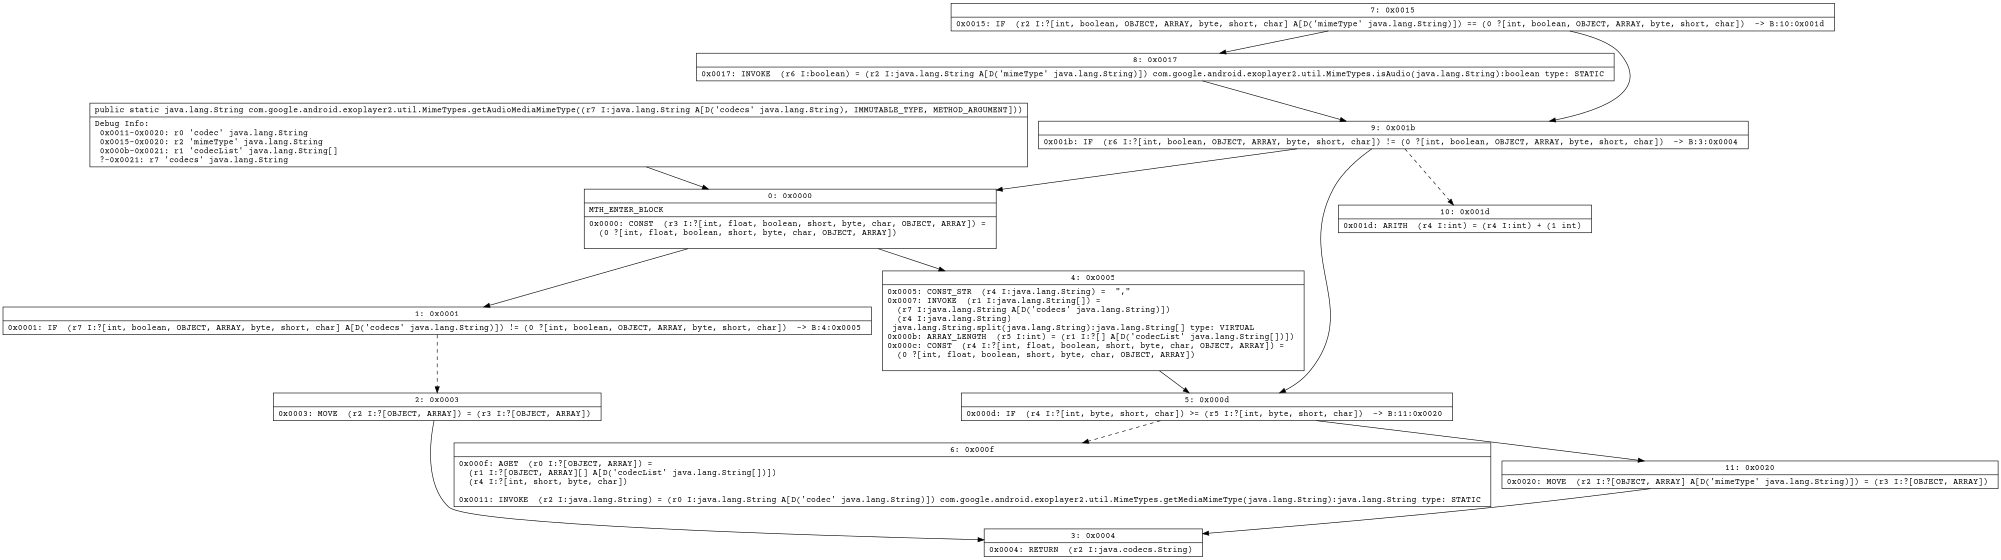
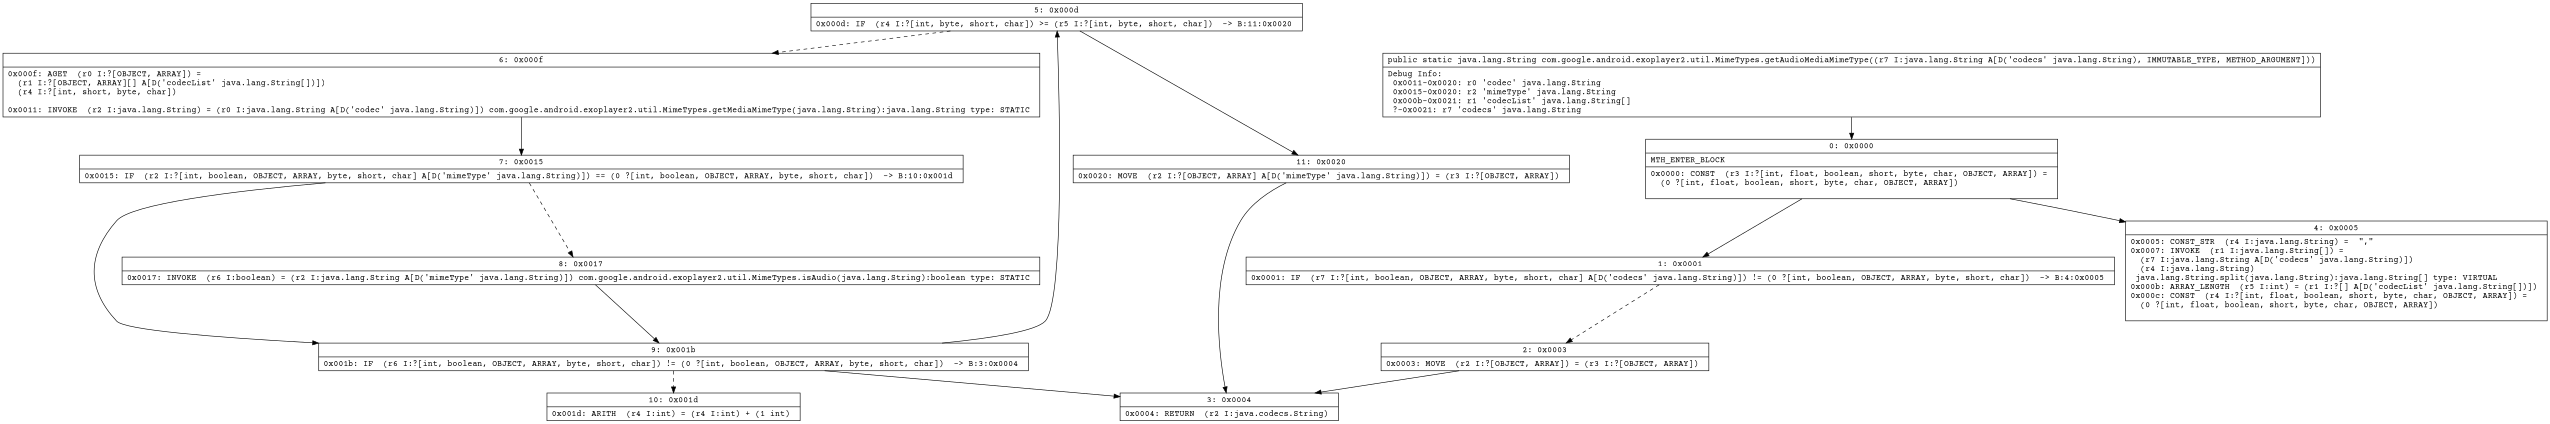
(1277, 41) -> (550, 217)
none -> (521, 133)
(1150, 169) -> (969, 383)
(1172, 380) -> none
